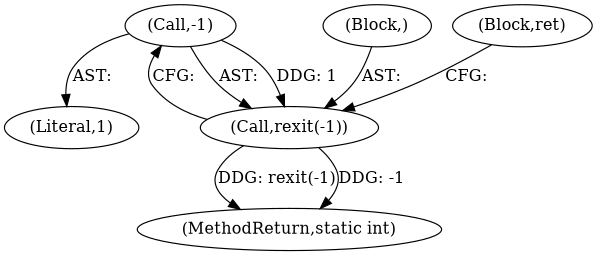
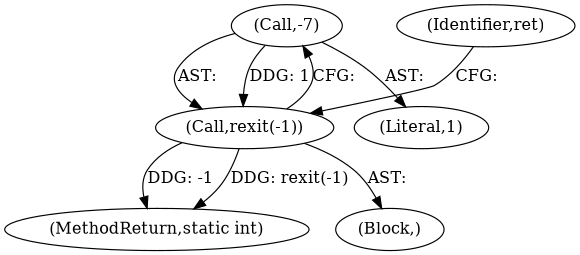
(181, 26) -> (287, 26)
(522, 26) -> (486, 26)
(358, 77) -> (346, 164)
